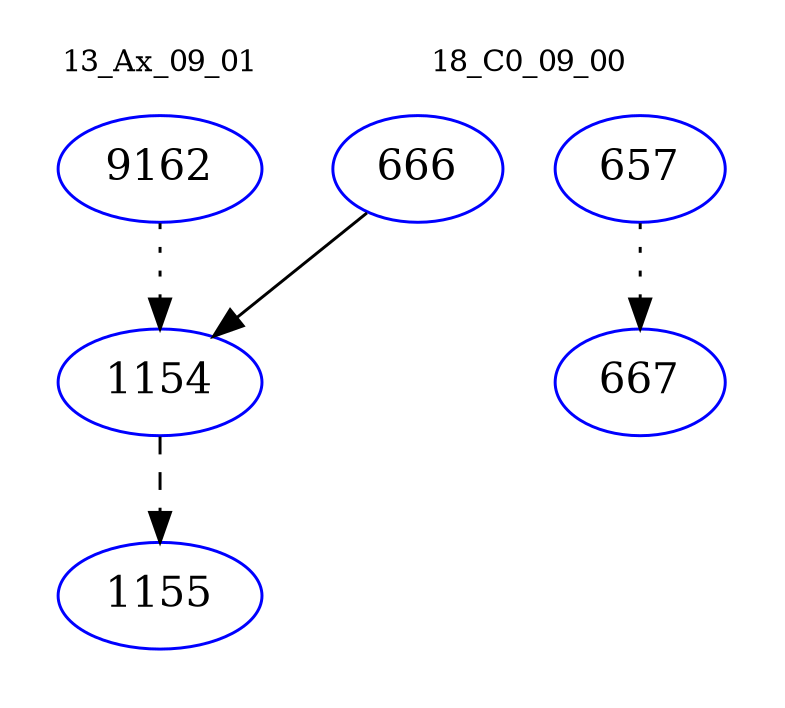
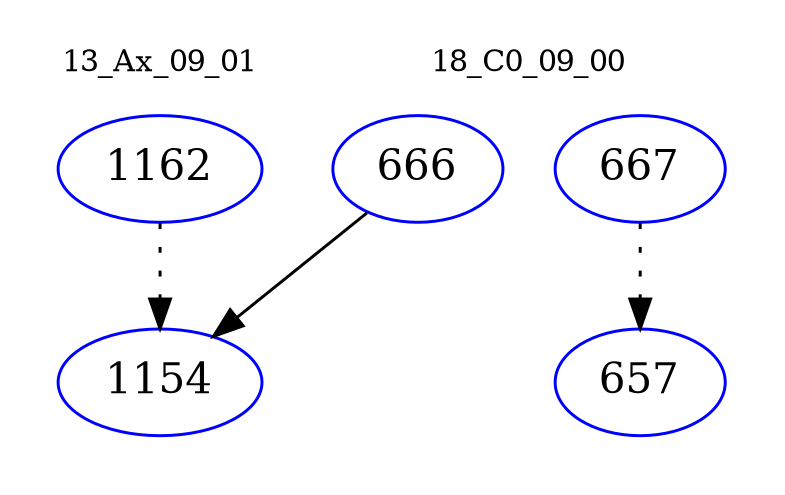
(160, 169) -> (160, 169)
(640, 261) -> (640, 261)
(160, 596) -> none
